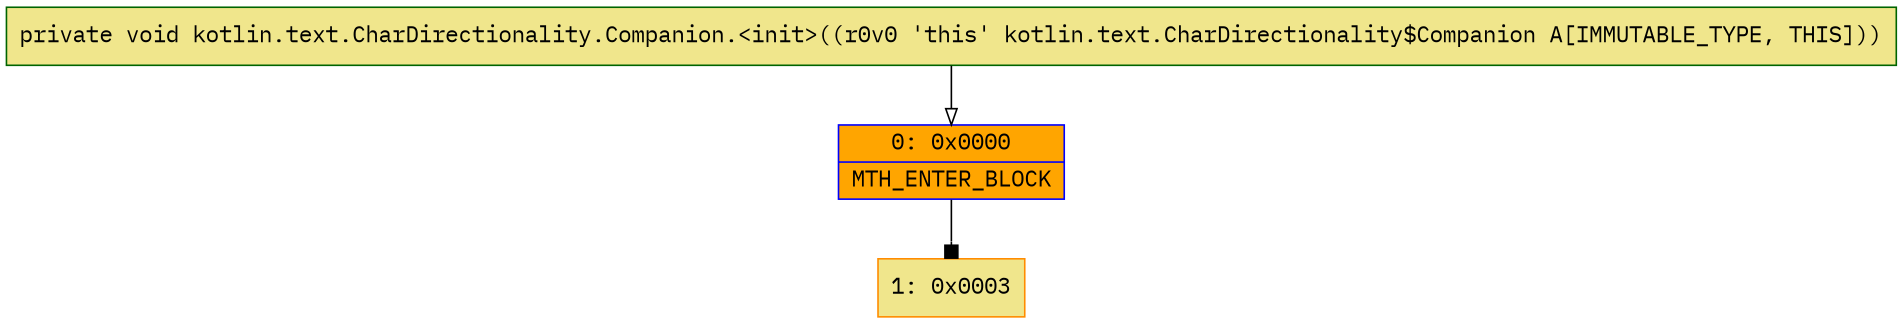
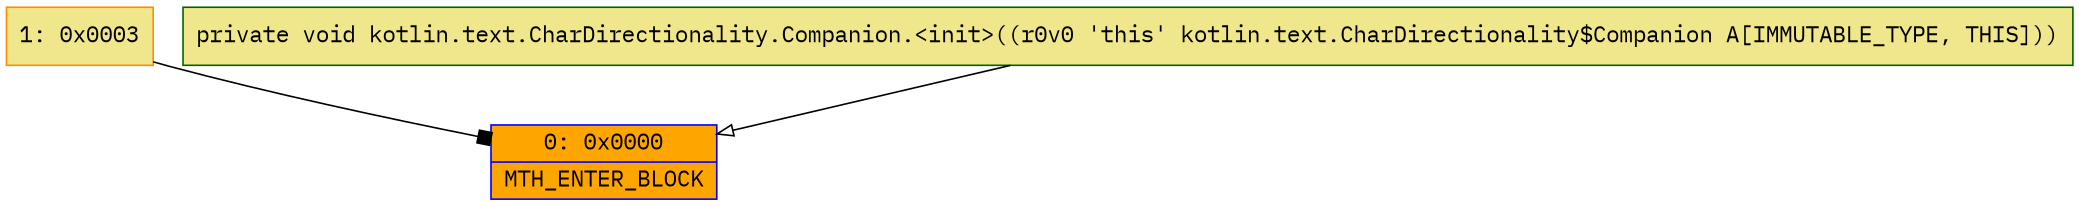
(951, 221) -> (313, 101)
